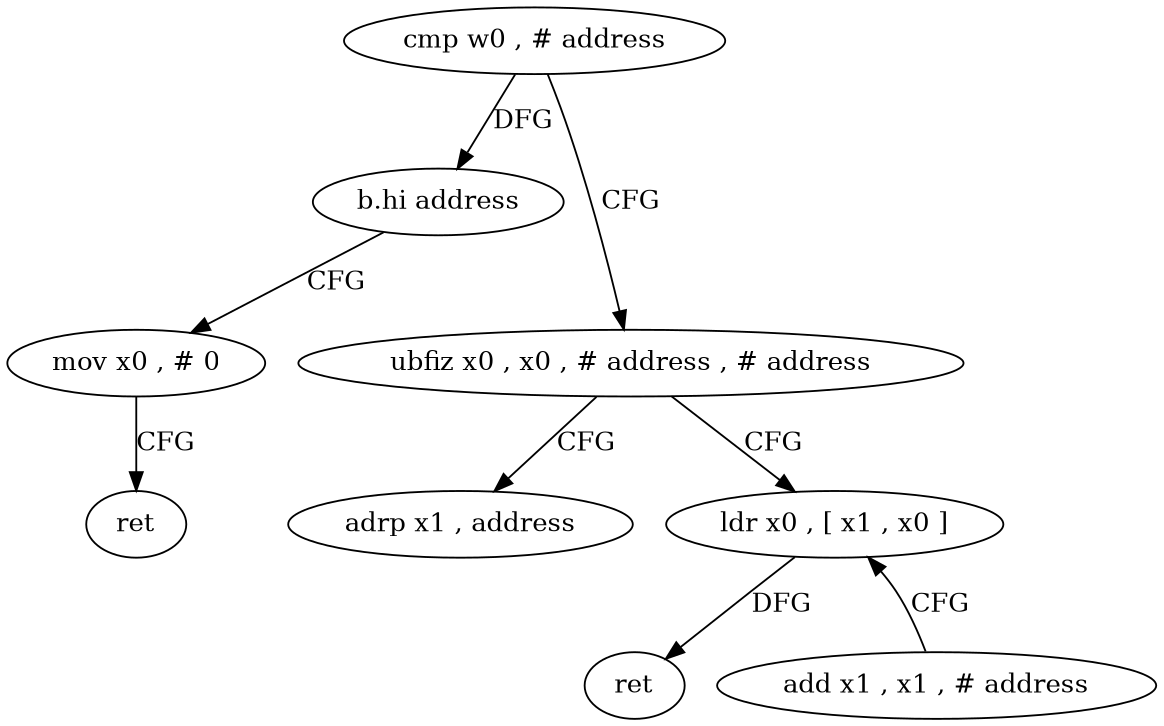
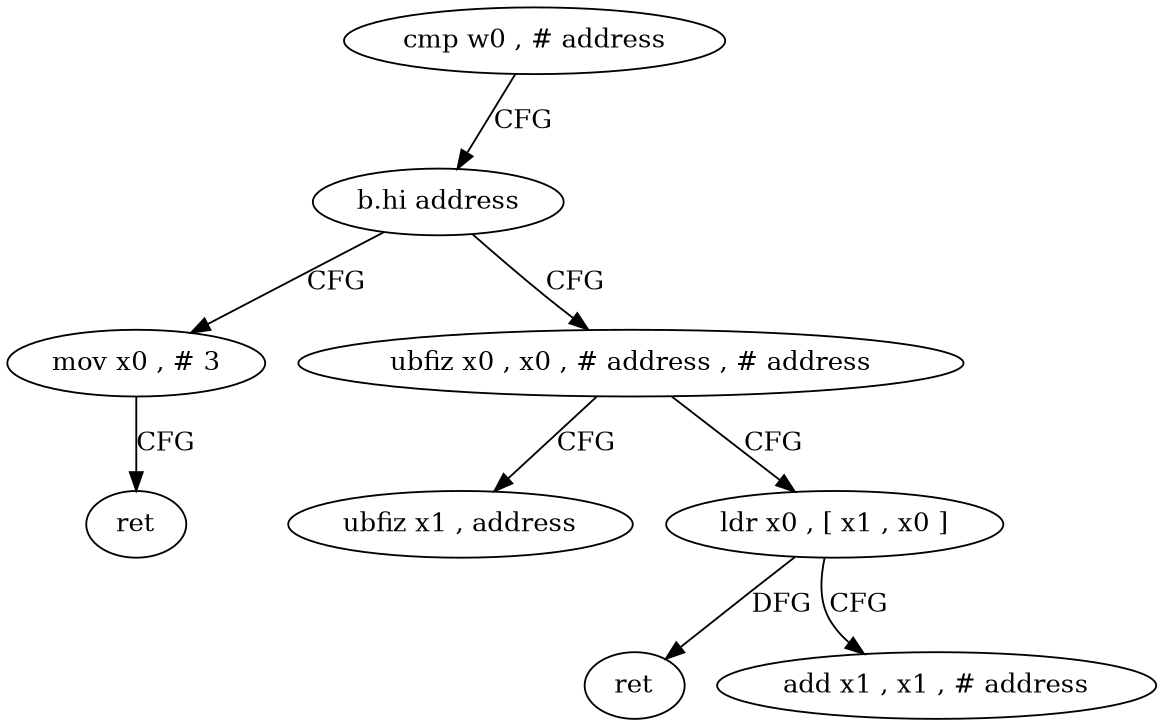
(523, 121) -> (523, 121)
(588, 191) -> (522, 277)
(136, 363) -> (136, 363)
(460, 524) -> (460, 524)
(907, 609) -> (824, 604)
